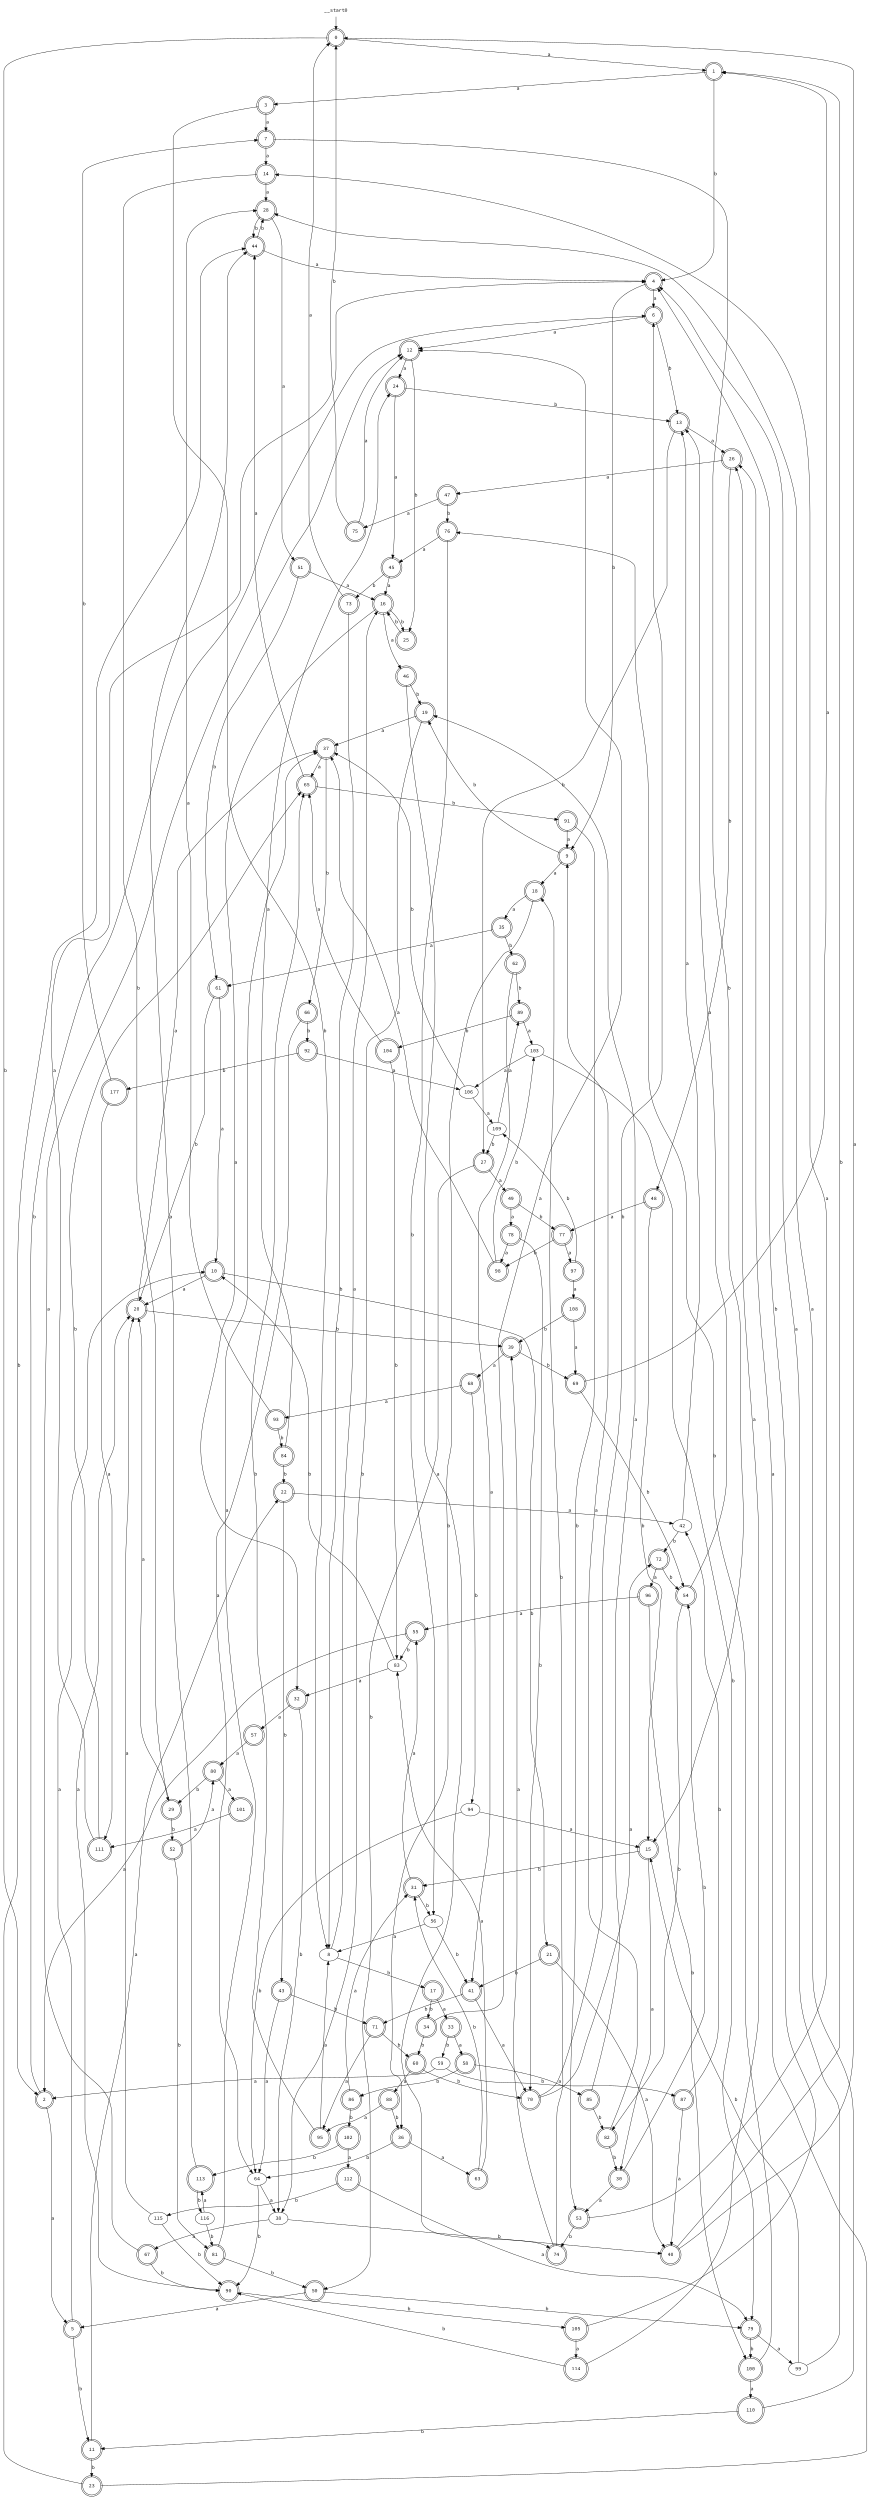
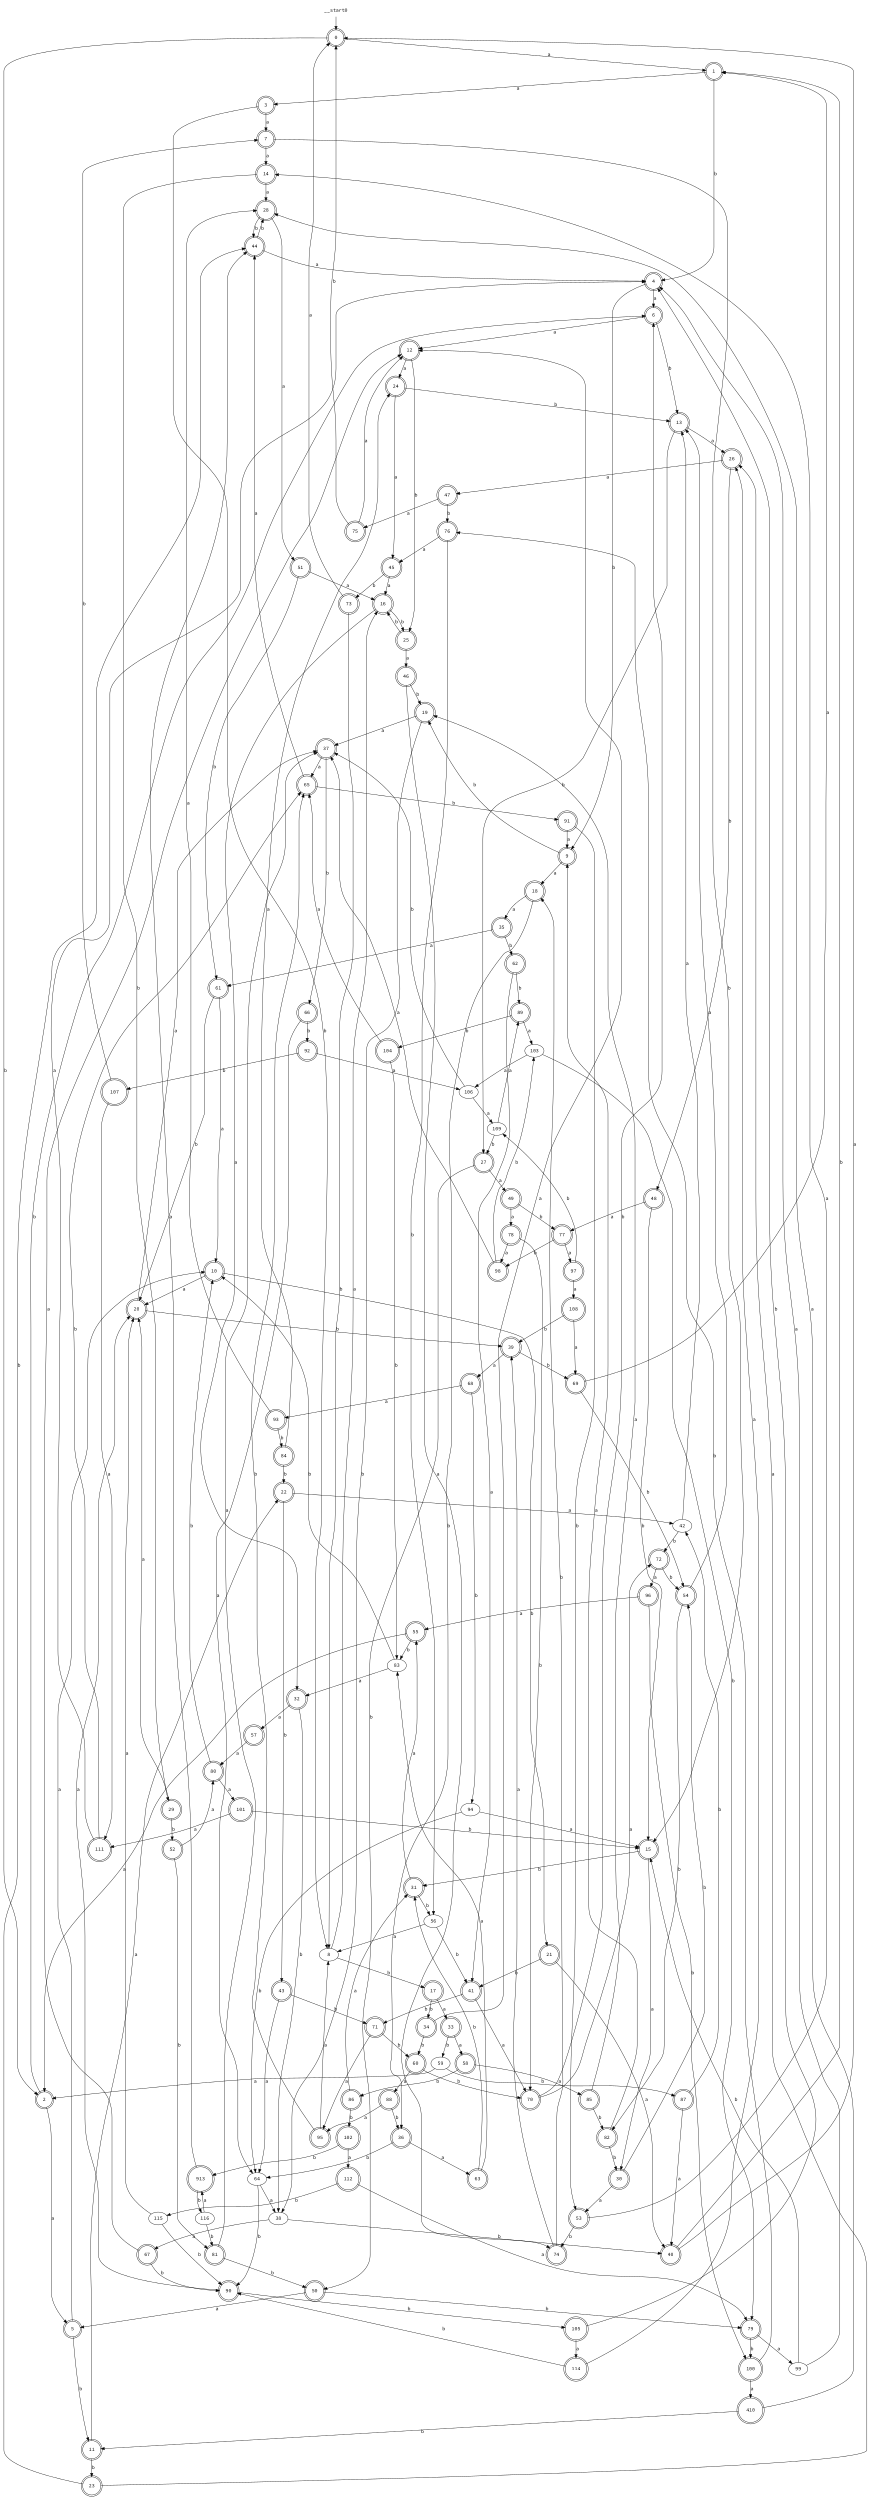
(388, 640) -> (406, 656)
(114, 1092) -> (114, 1092)
(194, 1789) -> (190, 1524)
none -> (444, 1829)
(201, 2179) -> (201, 2179)
(751, 2410) -> (751, 2410)
